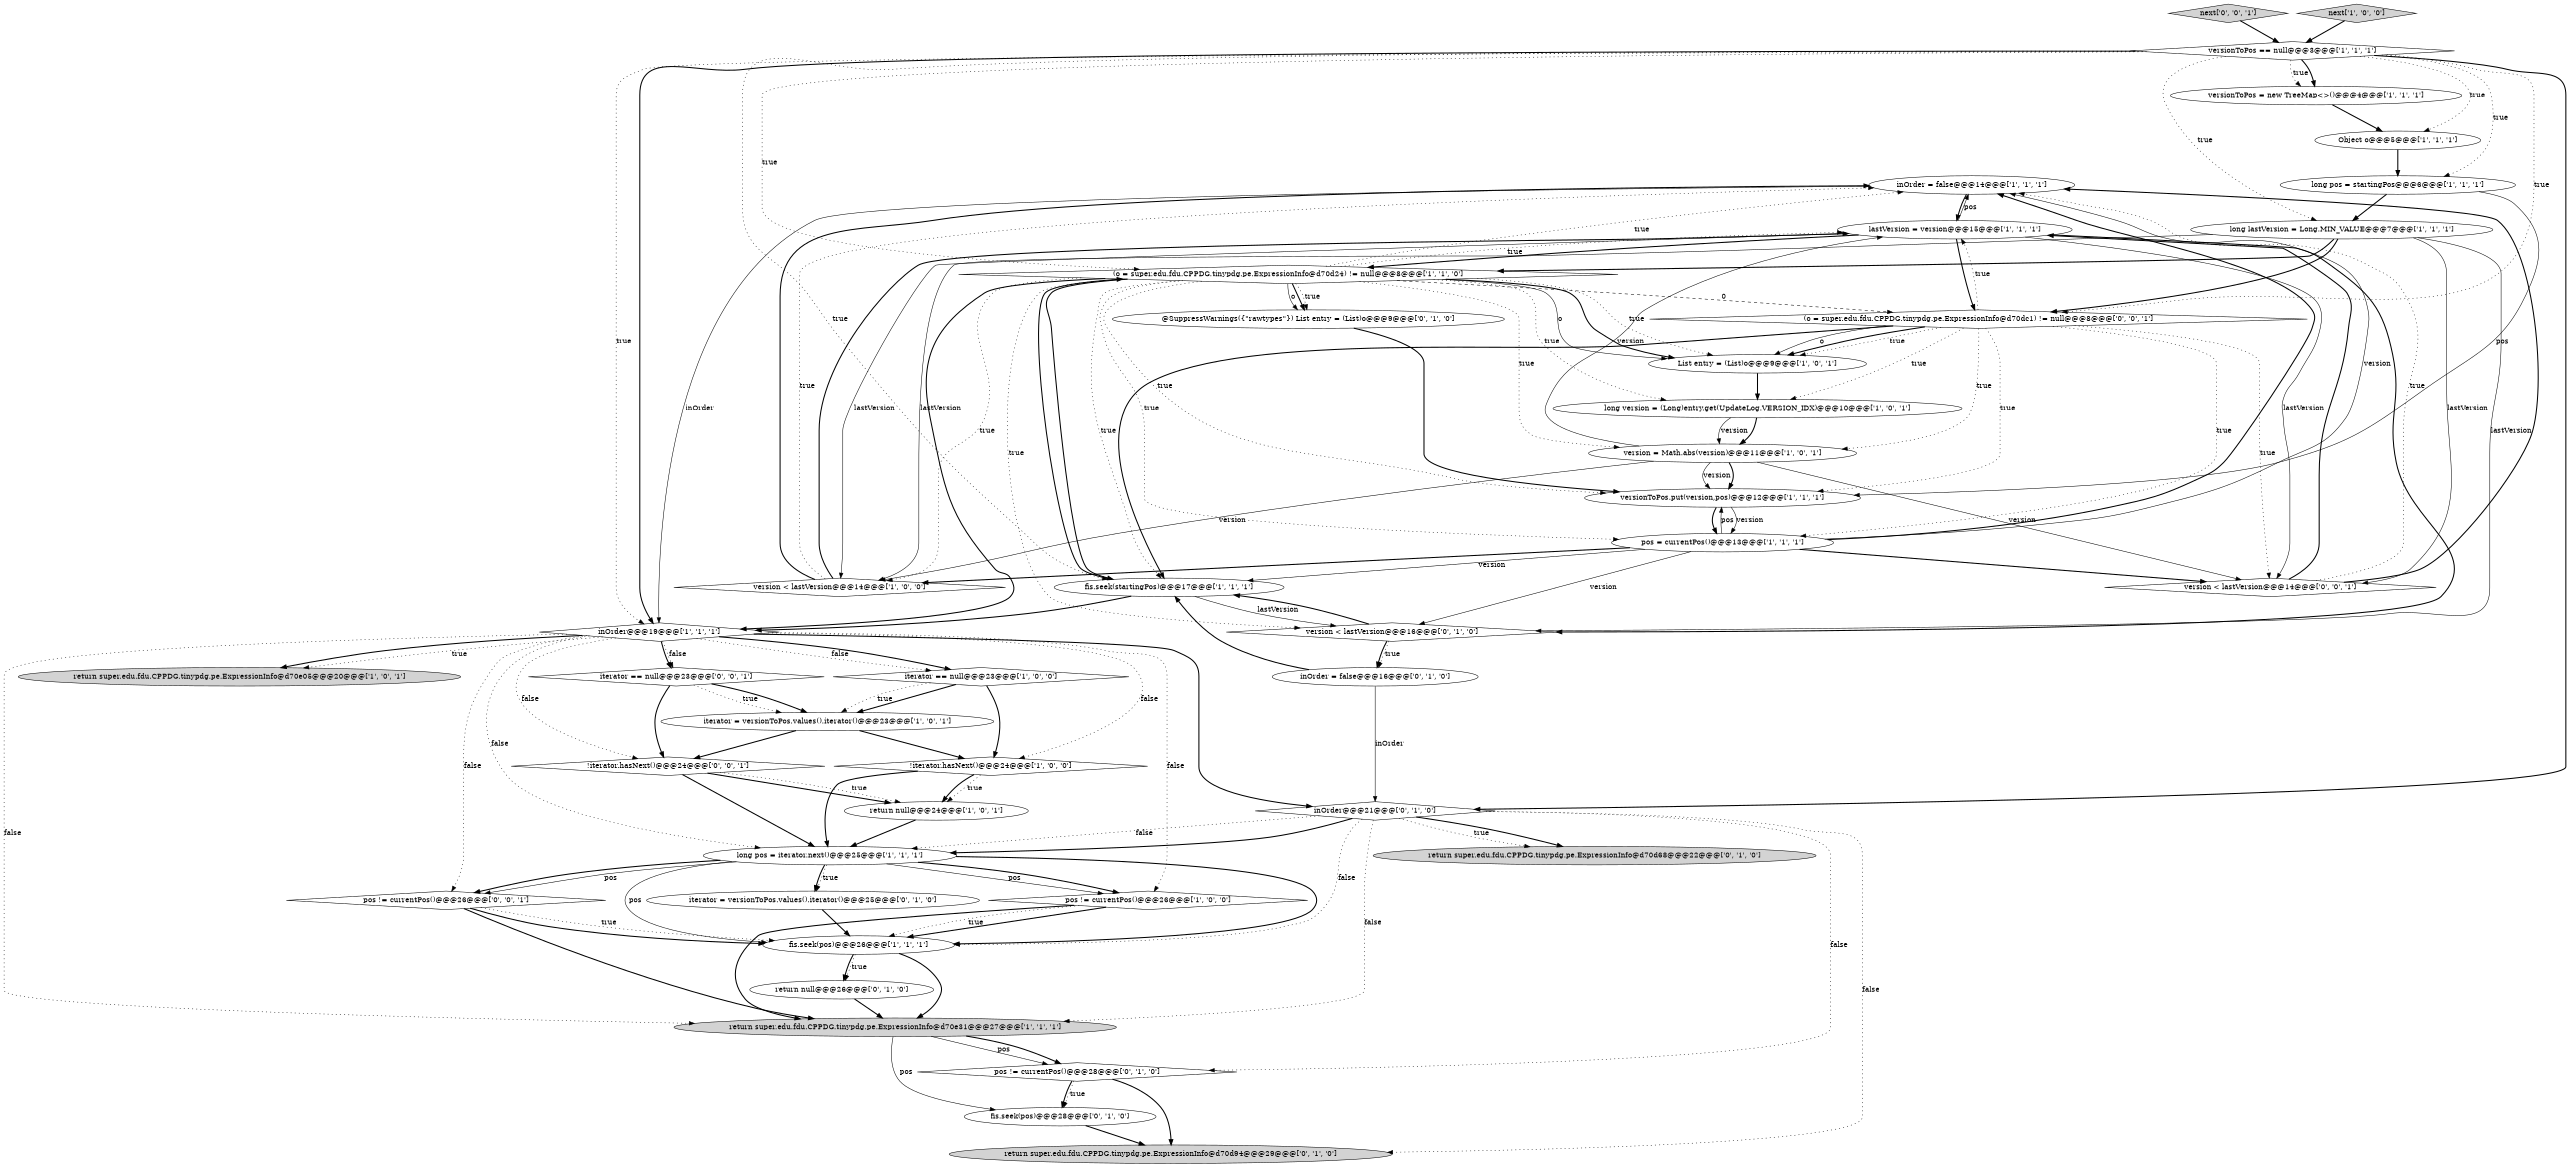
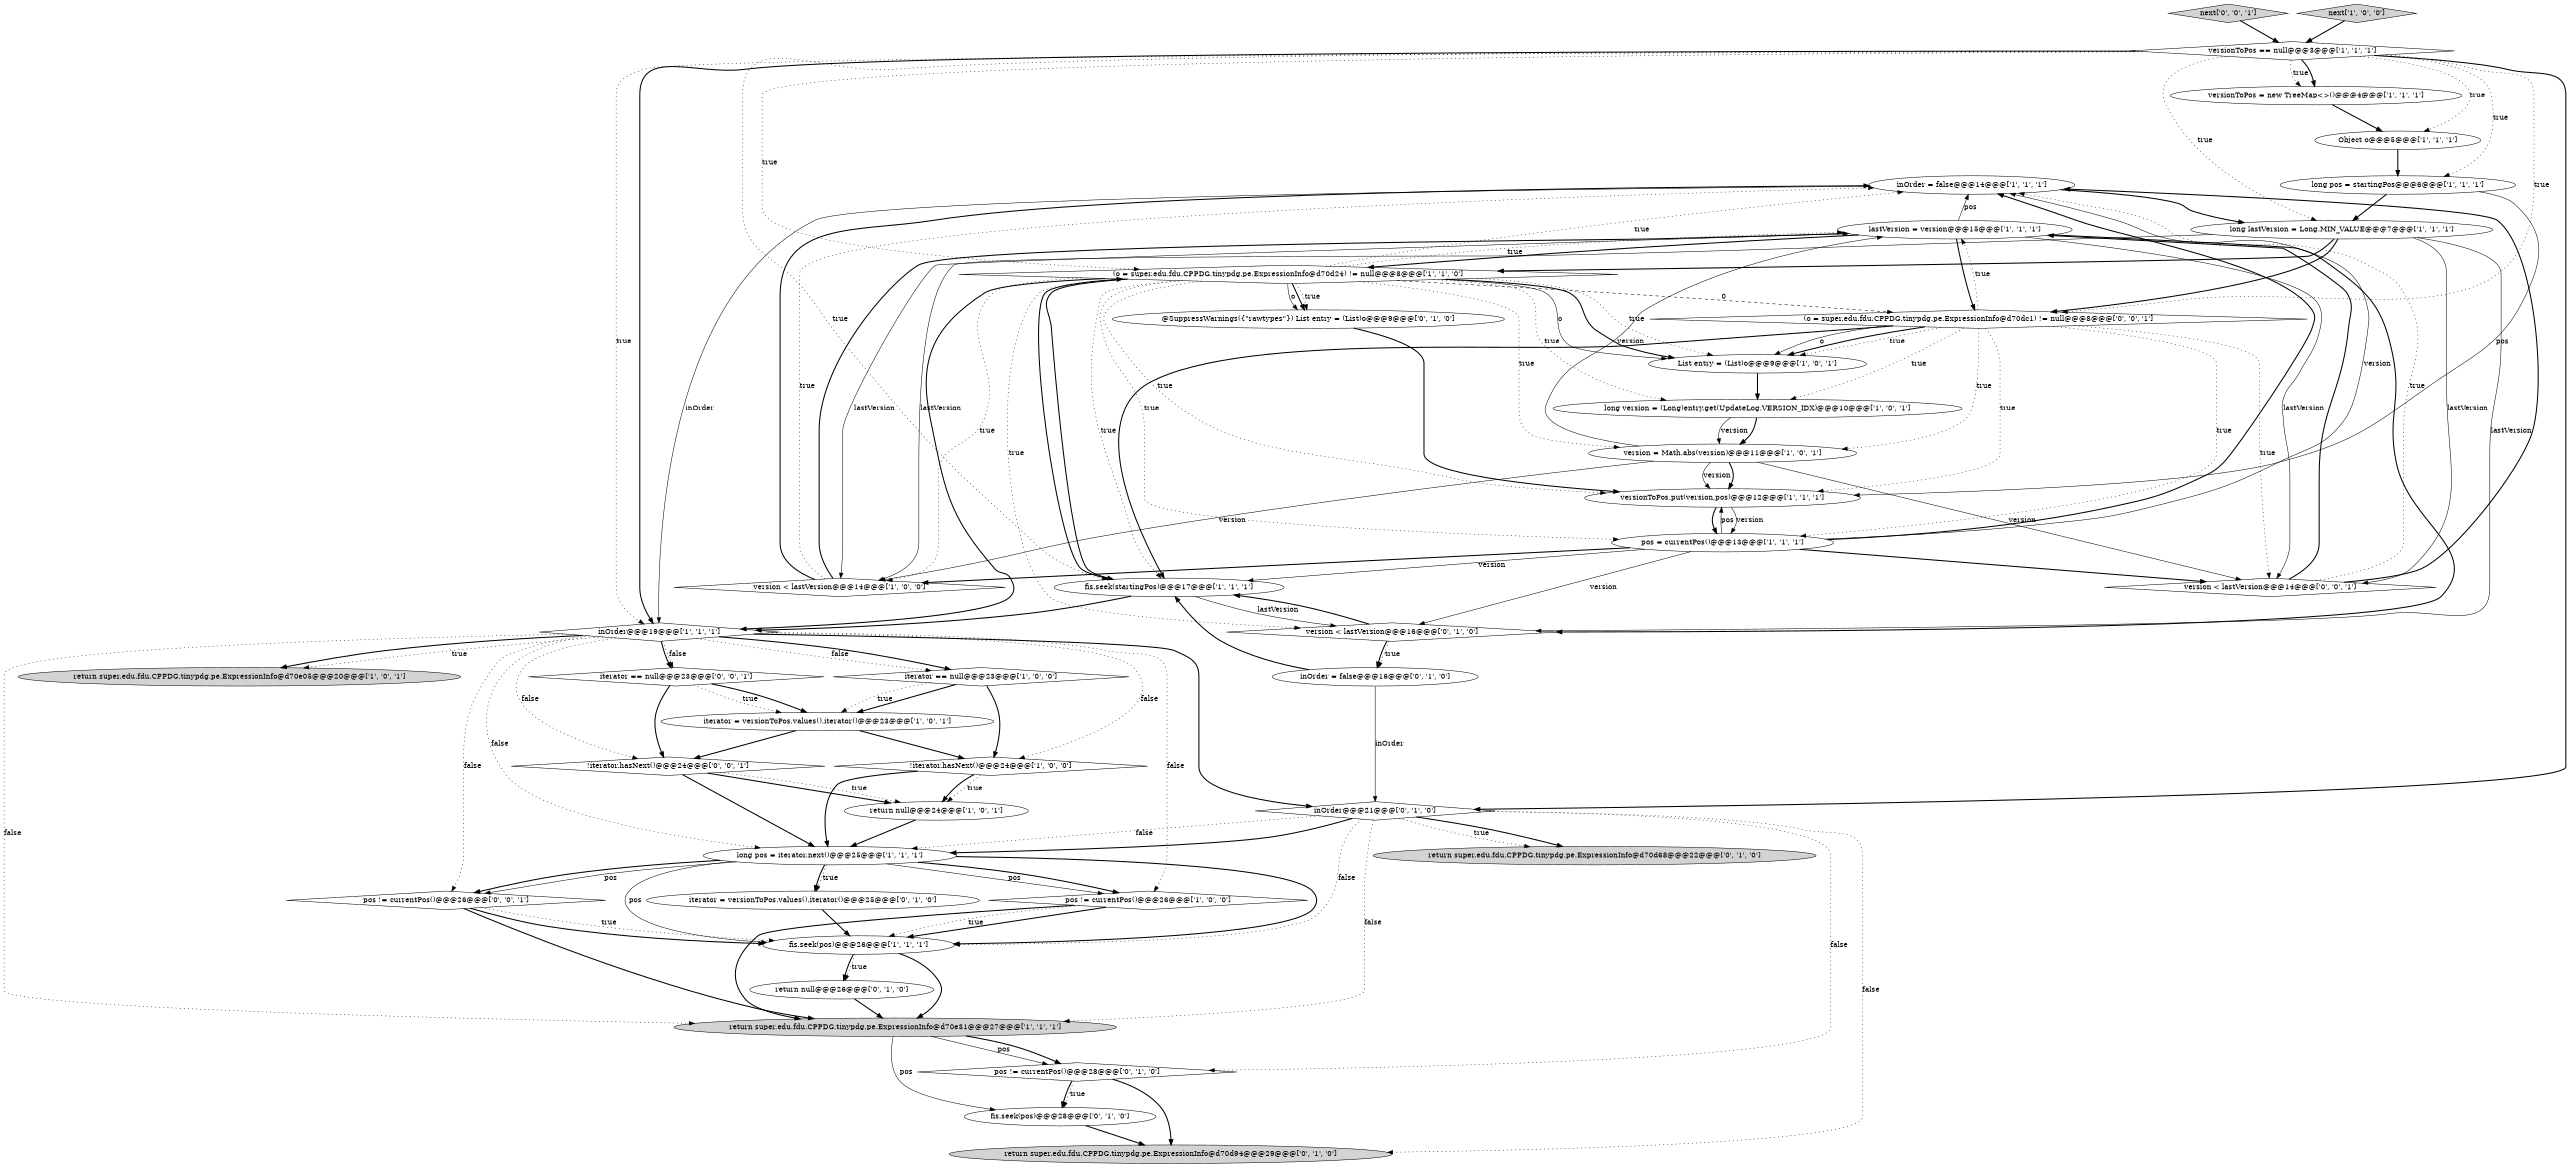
(1962, 204) -> (2151, 198)
